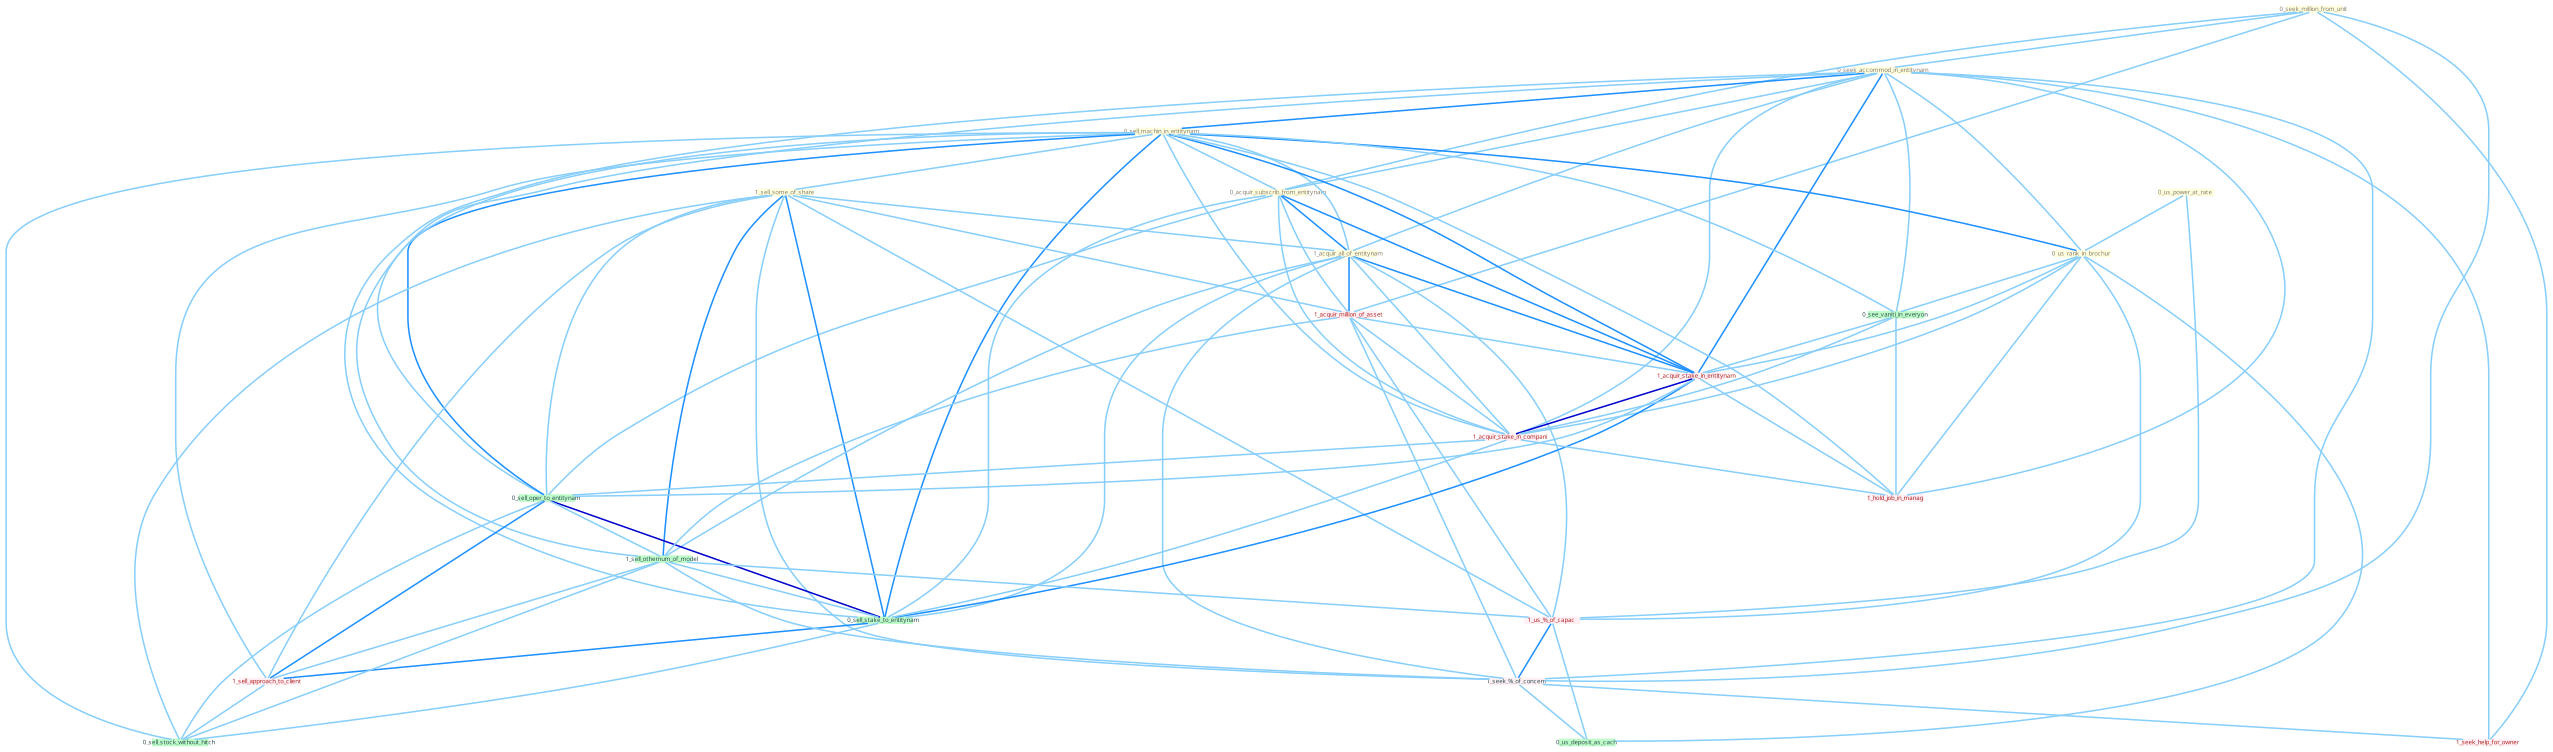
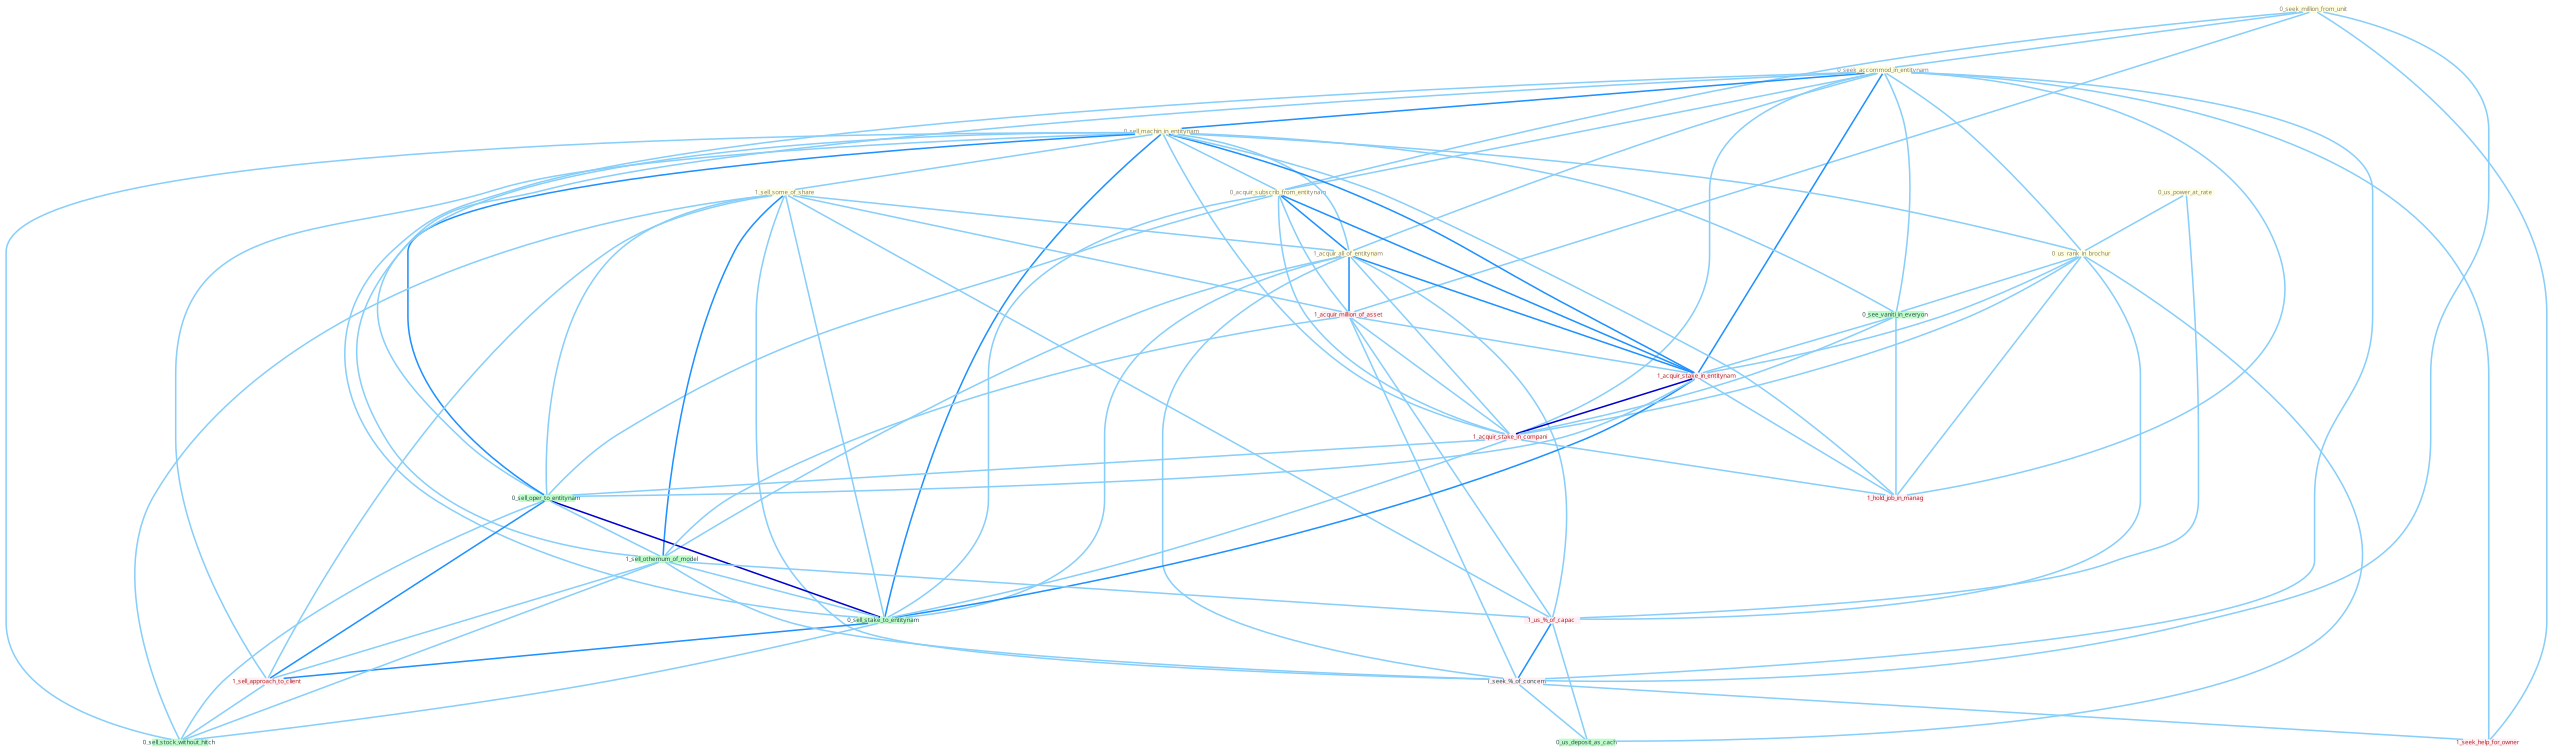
(1636, 170) -> (1636, 170)
(835, 406) -> (835, 406)
